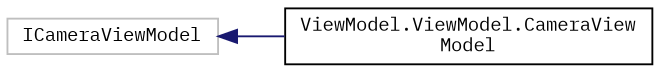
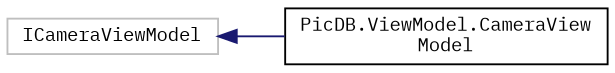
(469, 36) -> (446, 36)
